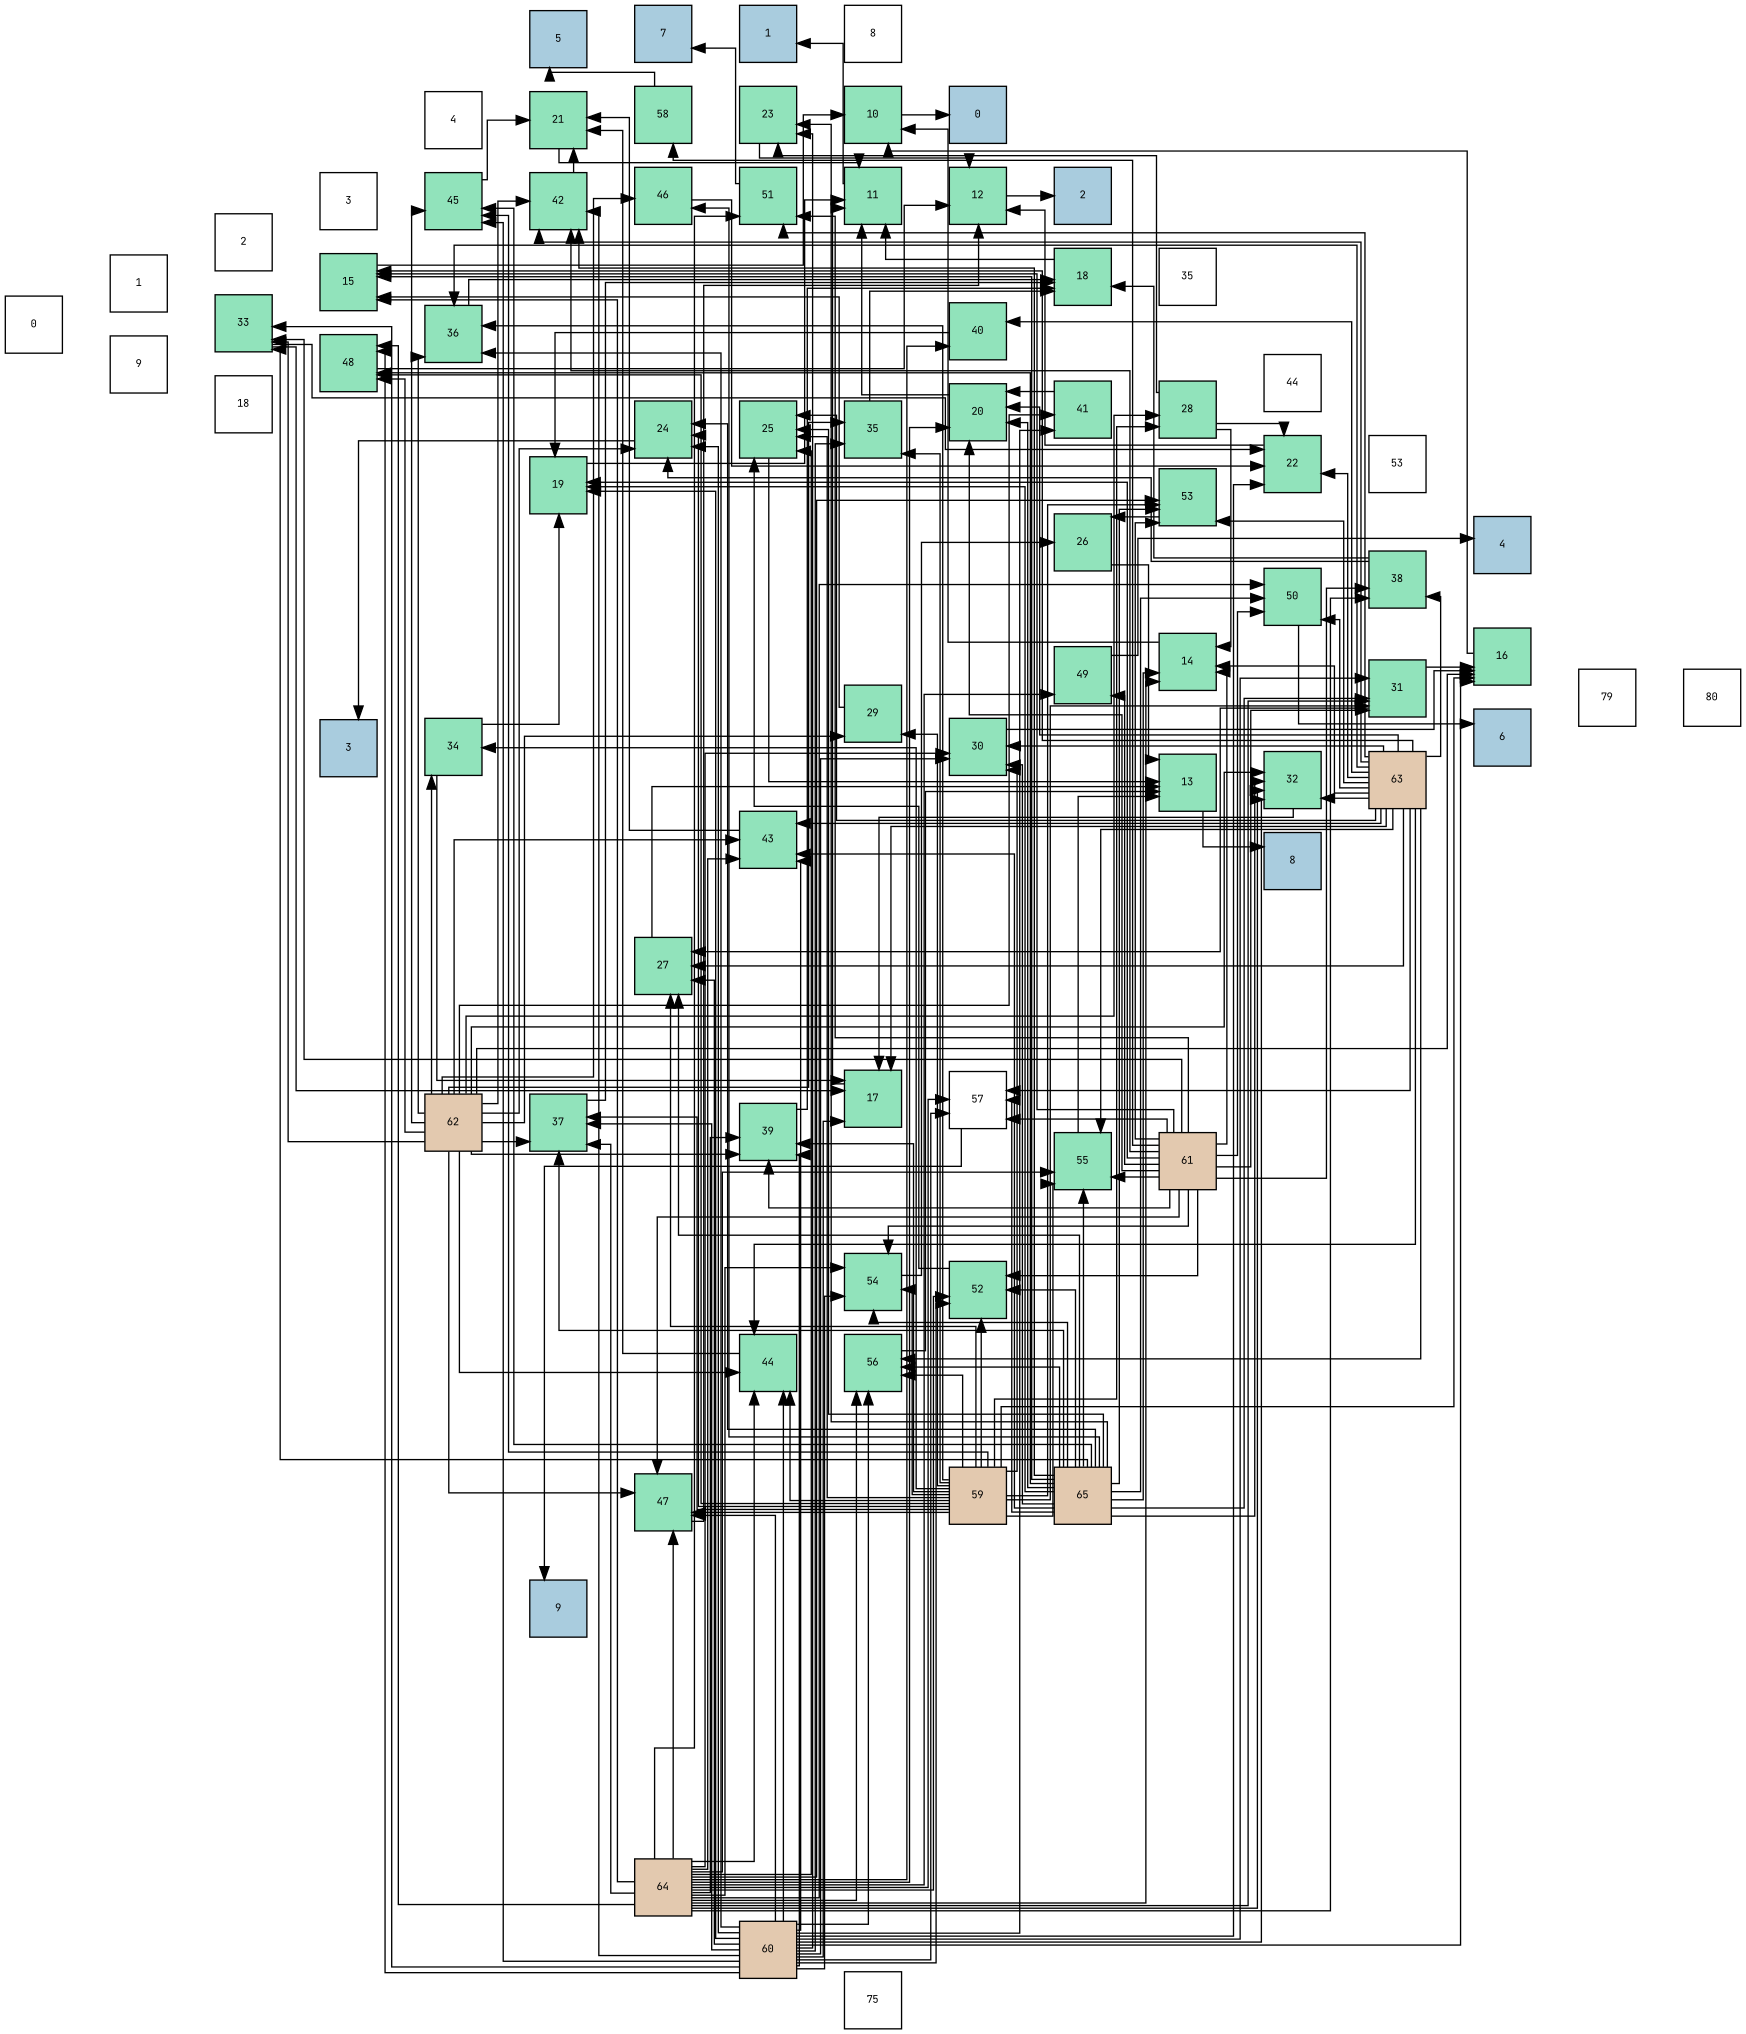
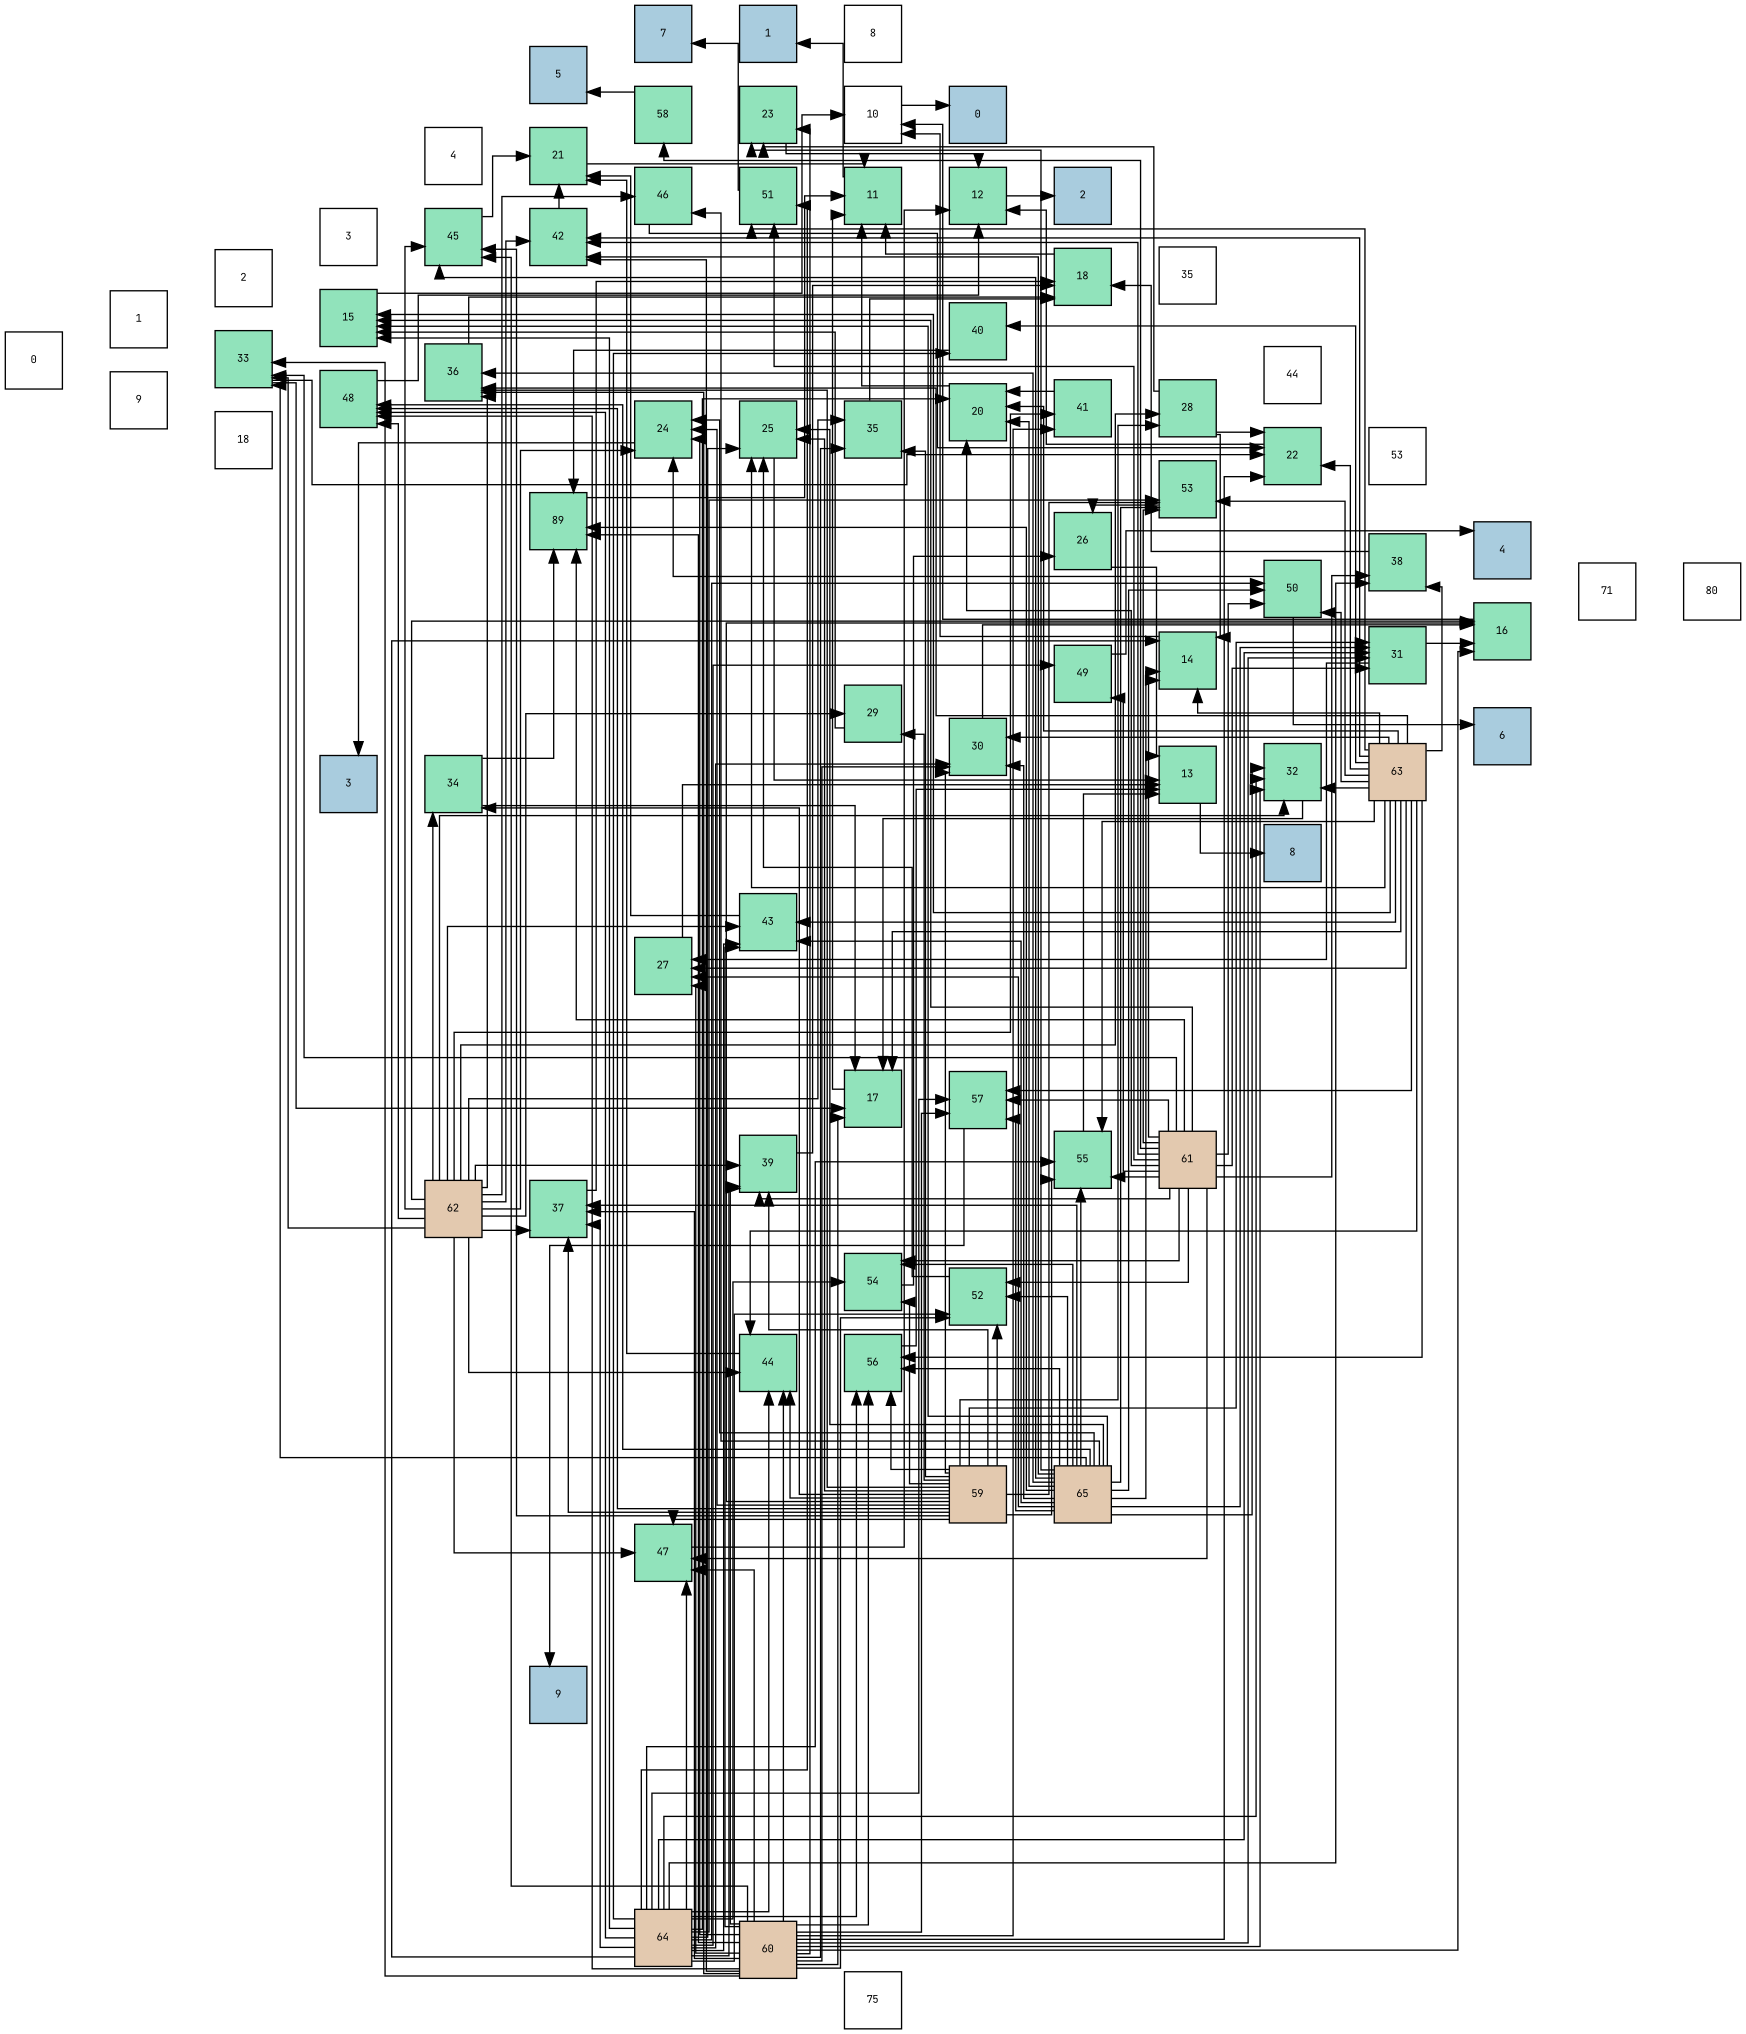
(873, 115) -> (873, 115)
(1057, 478) -> (916, 576)
(558, 485) -> (558, 521)
none -> (1607, 592)
none -> (1033, 669)
(1607, 698) -> none
(978, 1100) -> (978, 1100)
(671, 1314) -> none
(825, 1643) -> none
